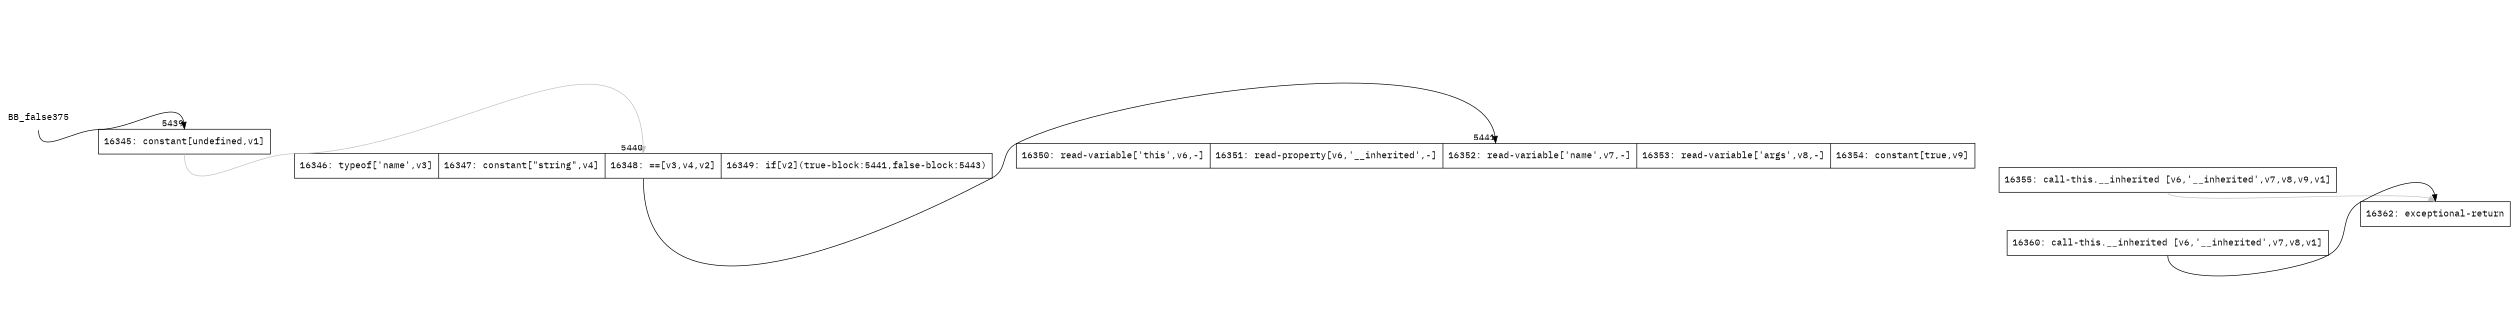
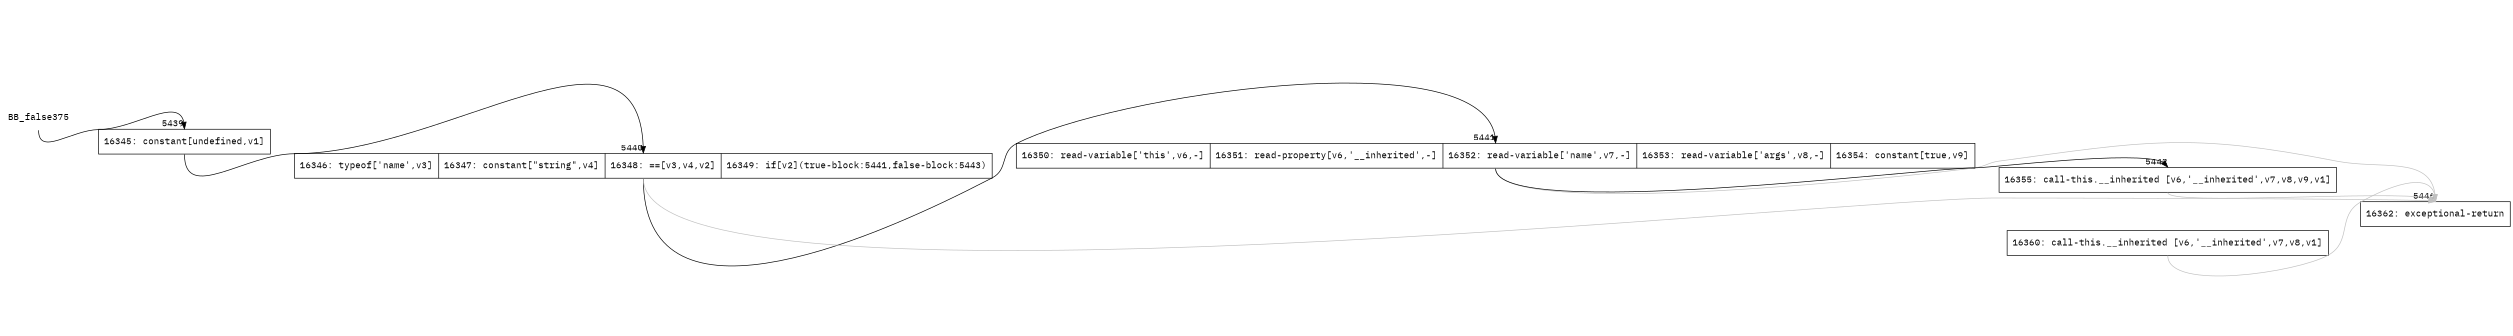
(426, 128) -> (426, 128)
none -> (1994, 162)
none -> (1995, 166)
none -> (1527, 229)
(2317, 260) -> (2317, 260)
